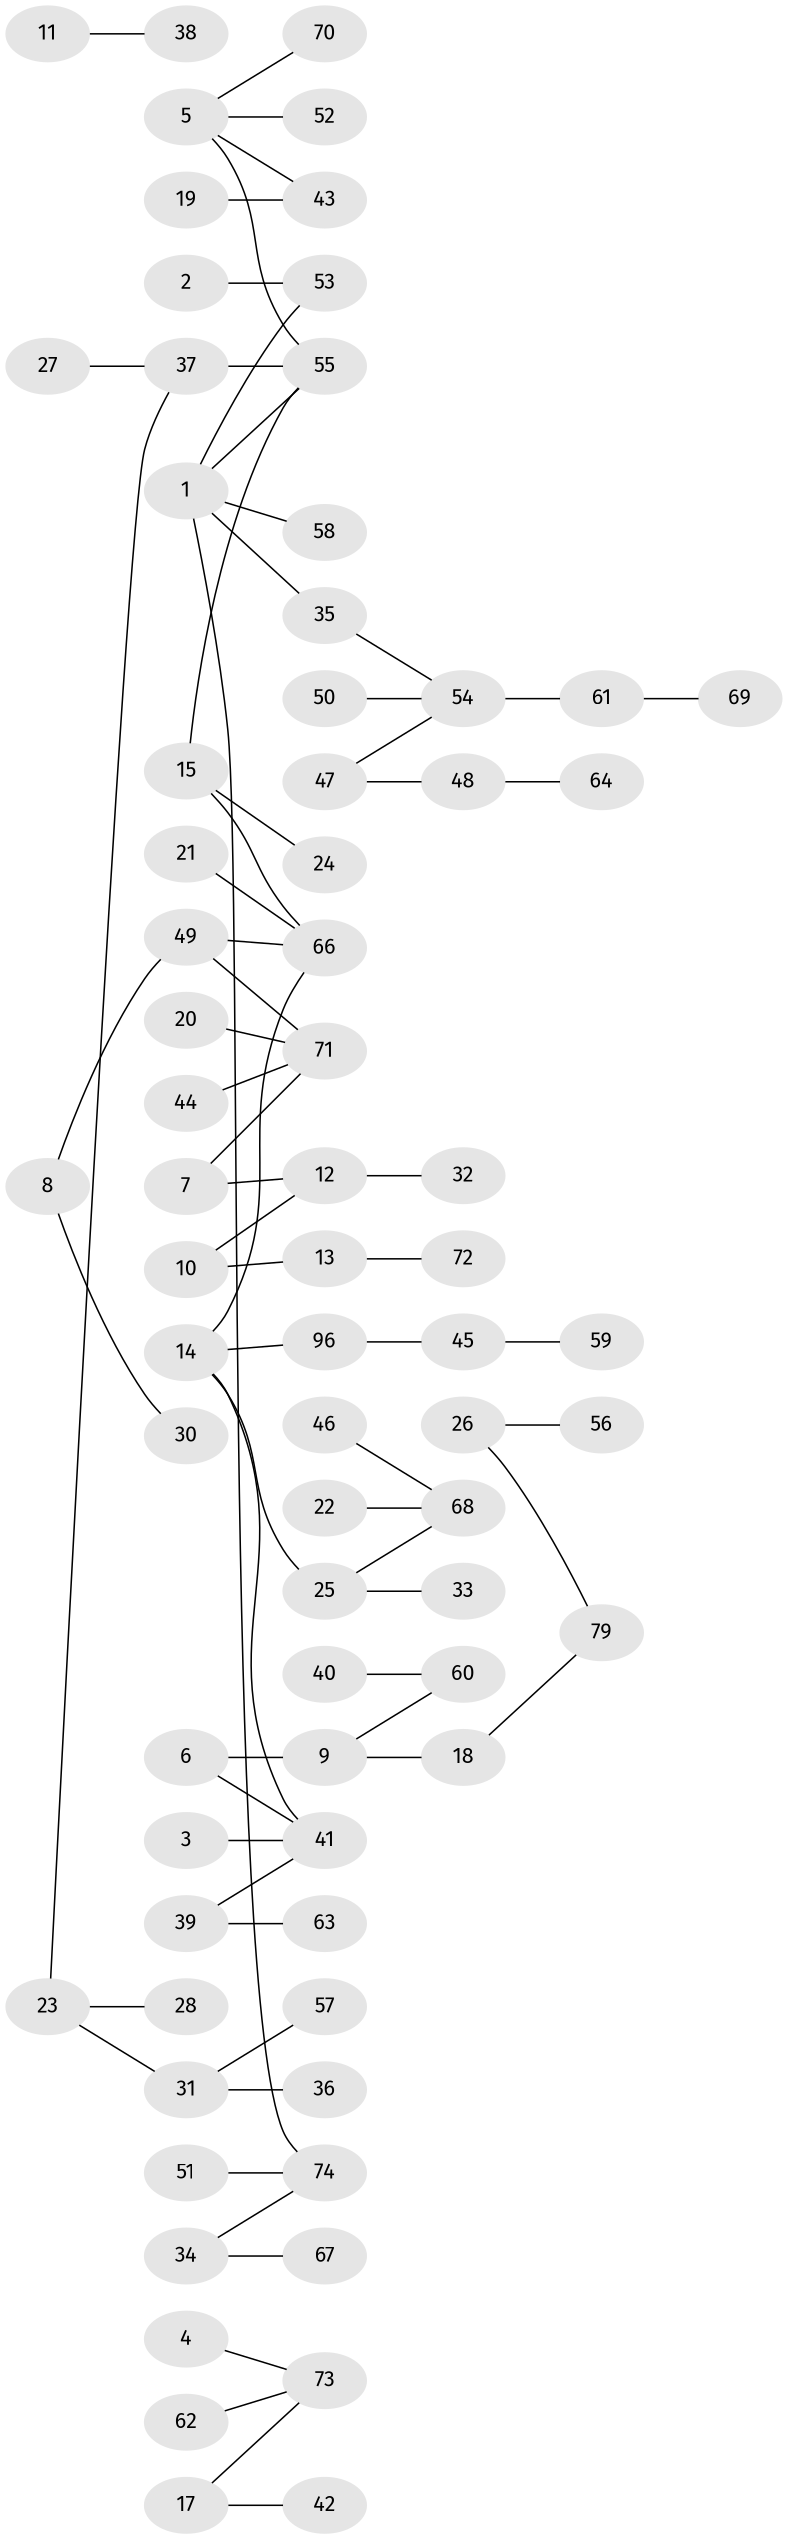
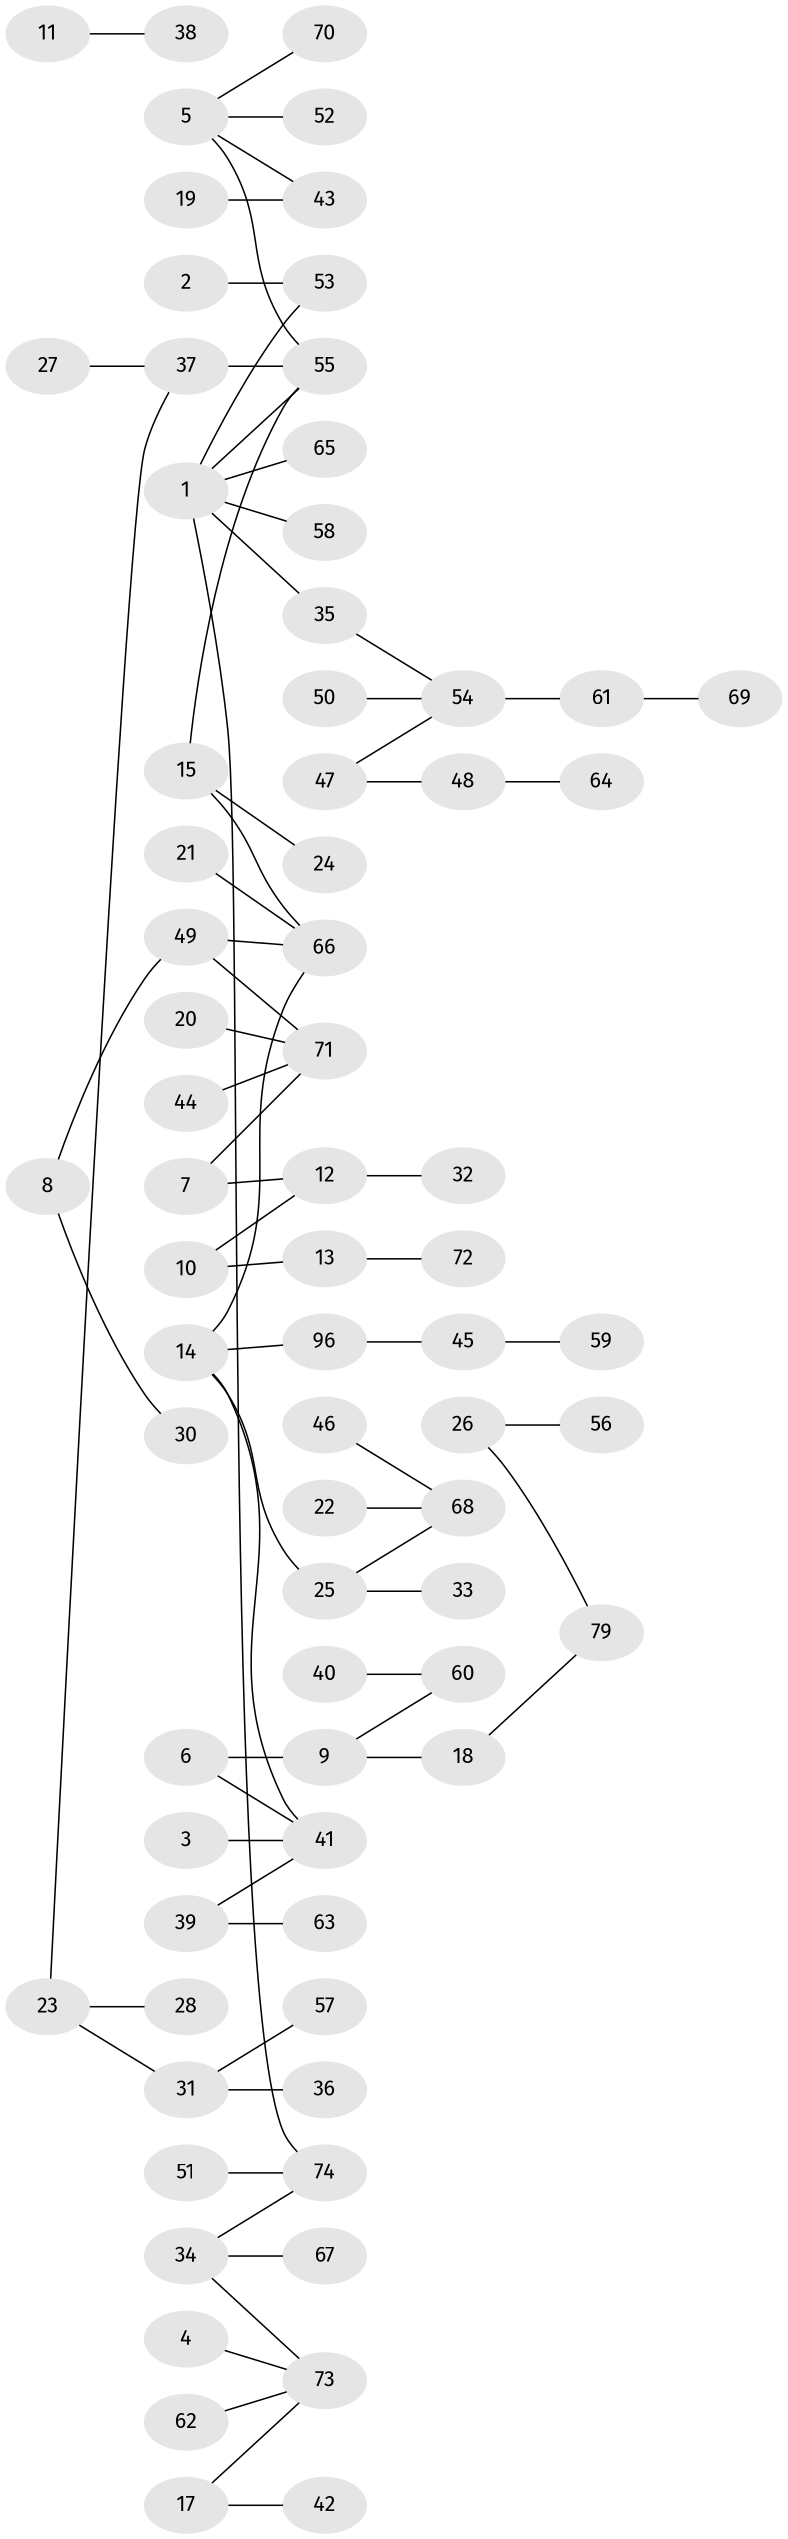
none -> (325, 449)
none -> (256, 2318)
